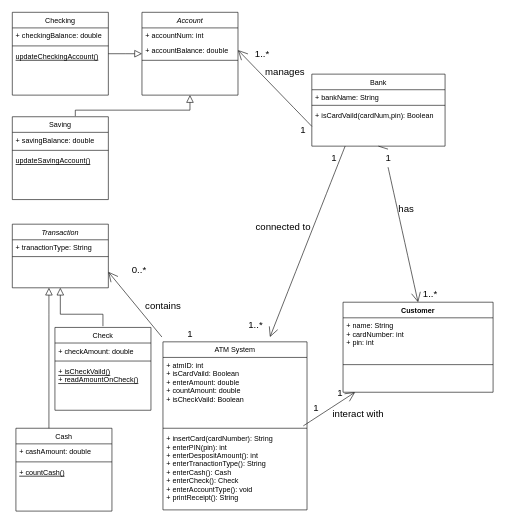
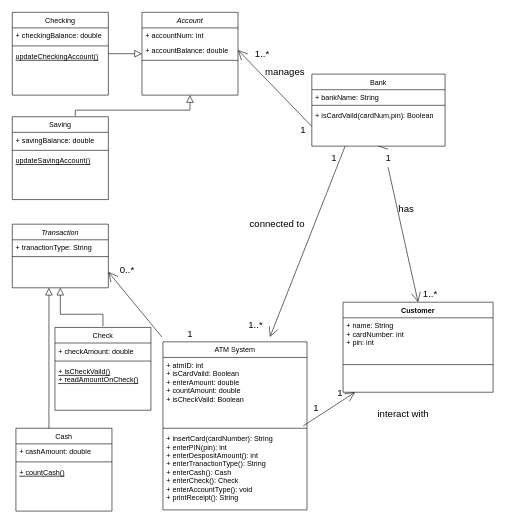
(283, 227) -> (277, 224)
(139, 269) -> (127, 269)
(163, 305) -> none
(358, 413) -> (403, 413)
